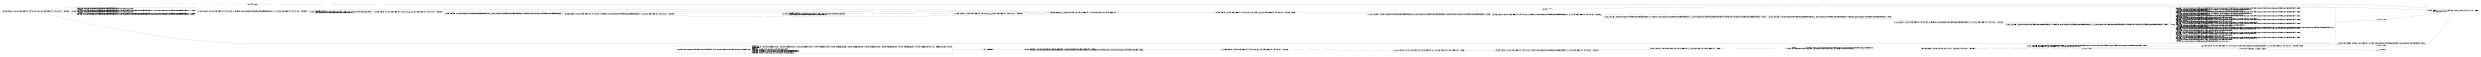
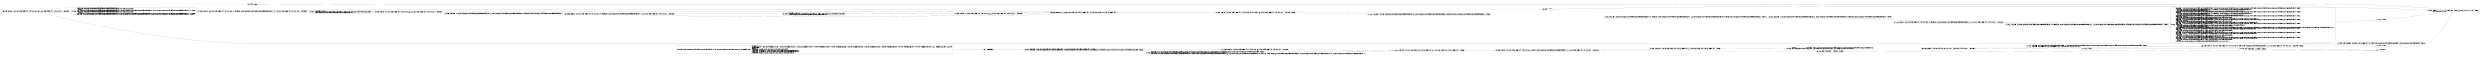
(1547, 15) -> none
none -> (1830, 51)
none -> (1255, 53)
